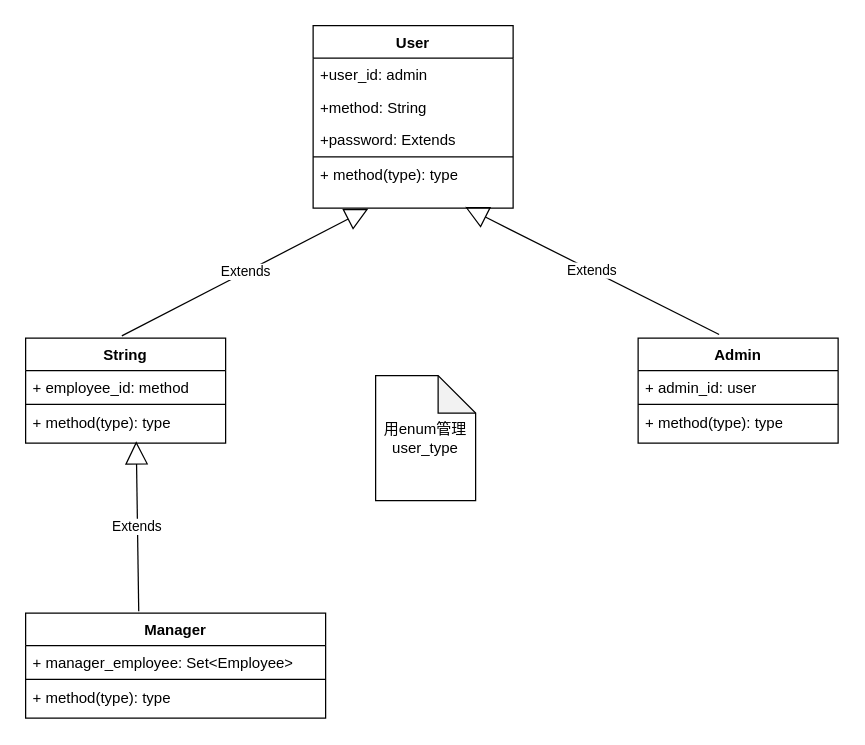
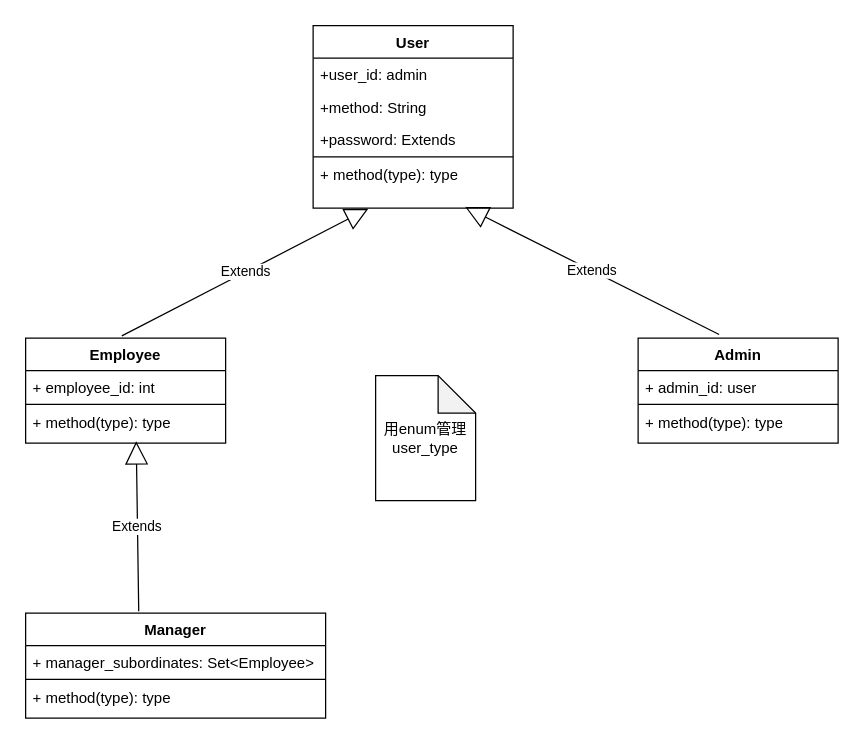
(126, 356) -> (126, 356)
(112, 388) -> (97, 388)
(162, 663) -> (177, 672)
